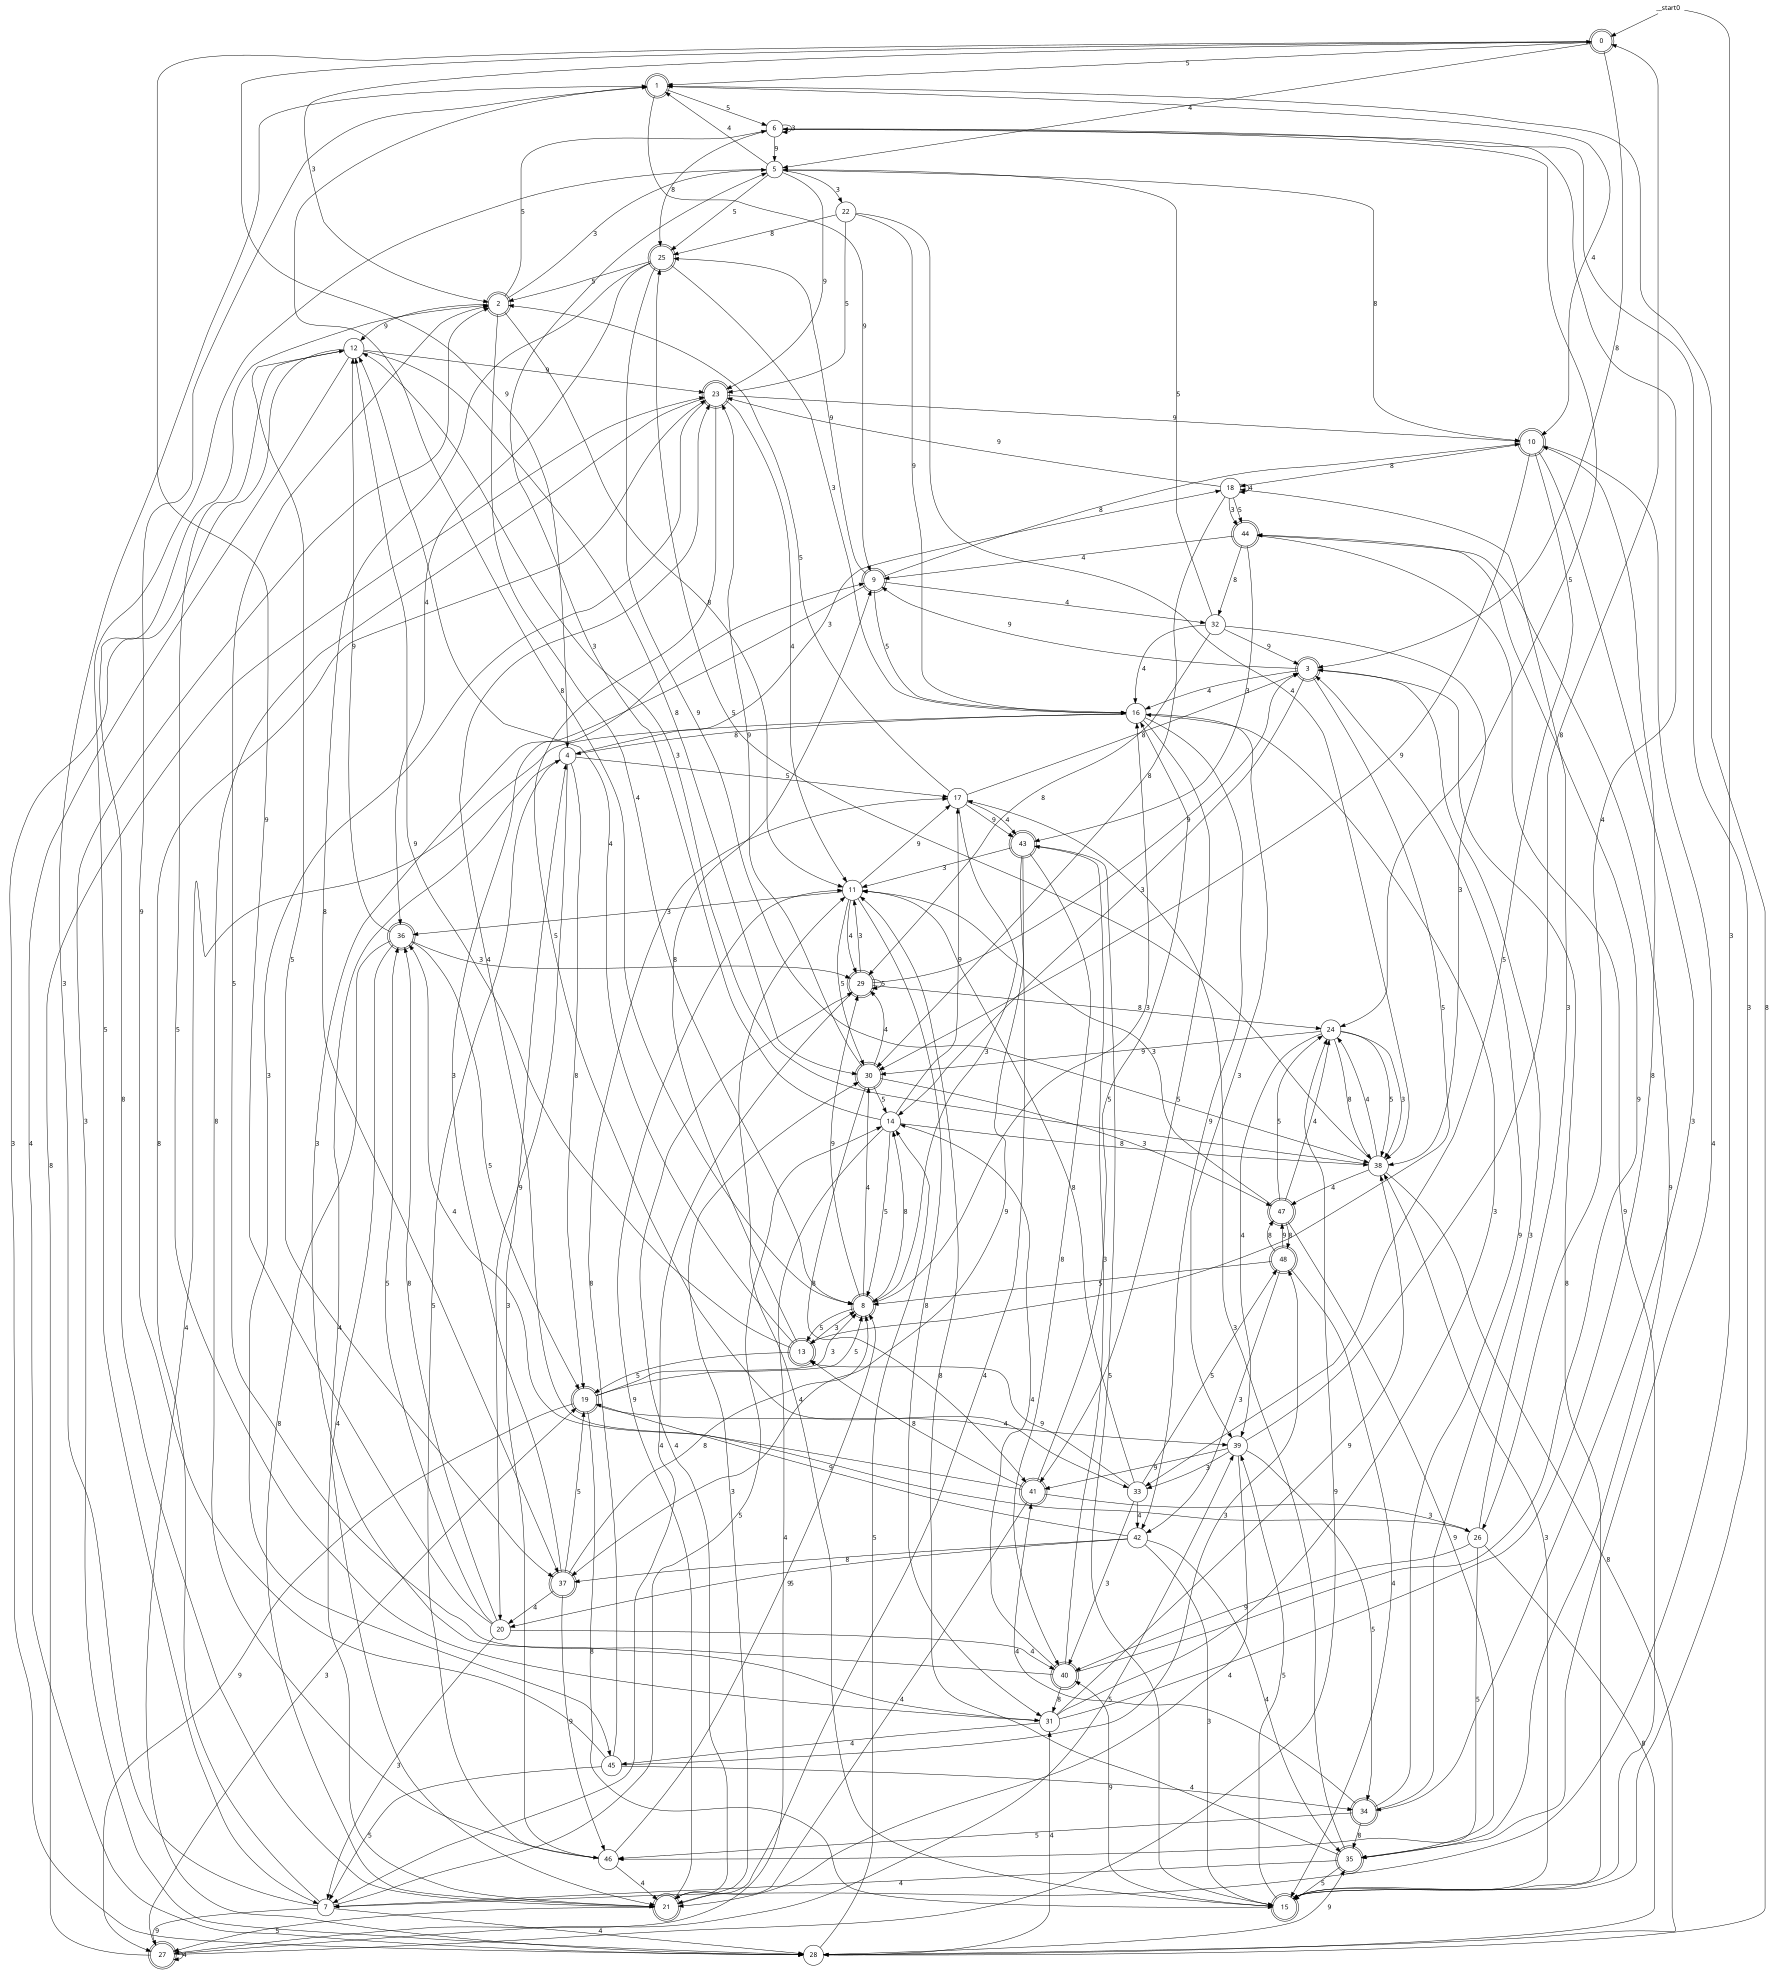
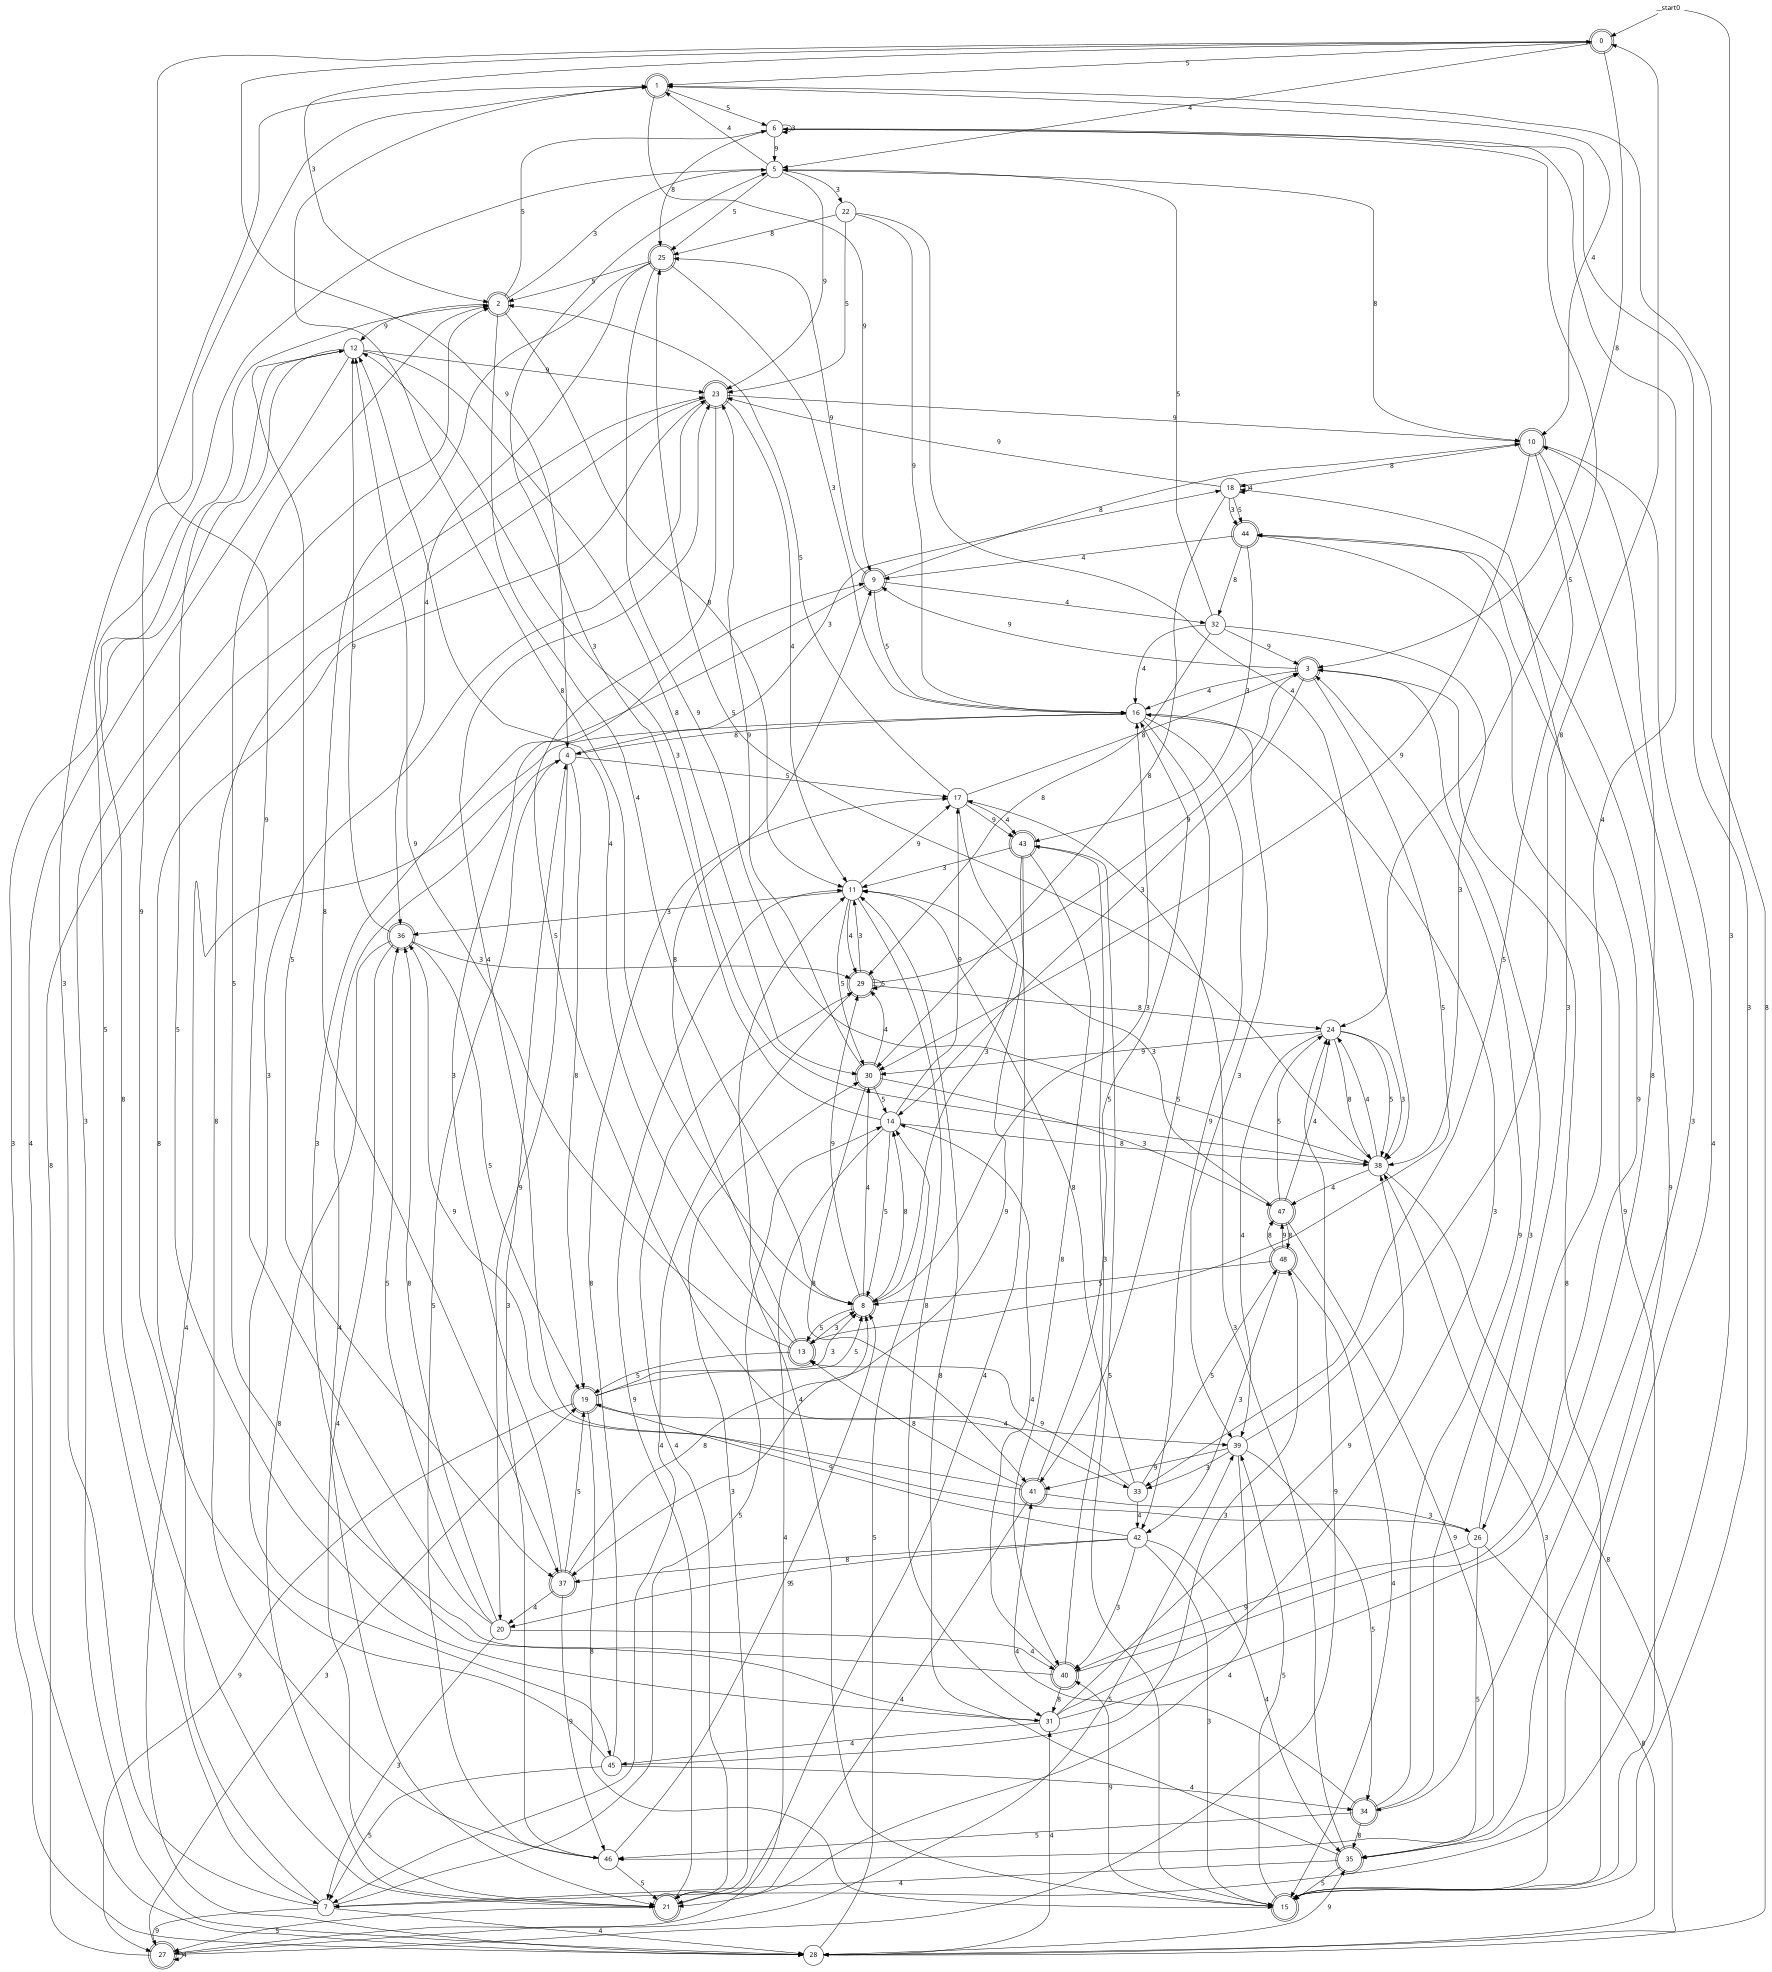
(455, 1212) -> (455, 1212)
(1102, 1581) -> (1114, 1611)
(643, 1884) -> (643, 1884)
